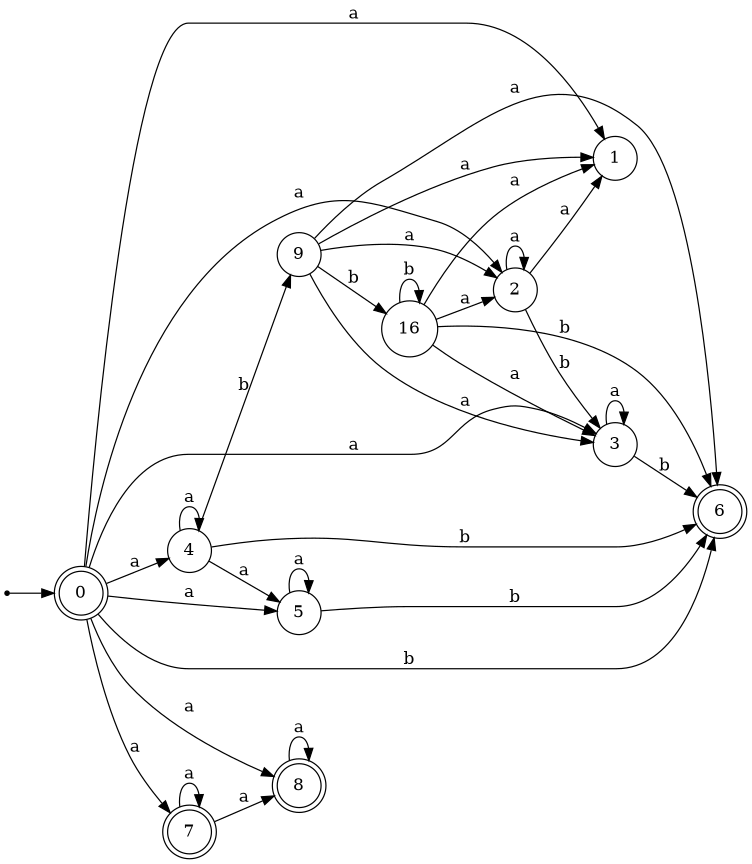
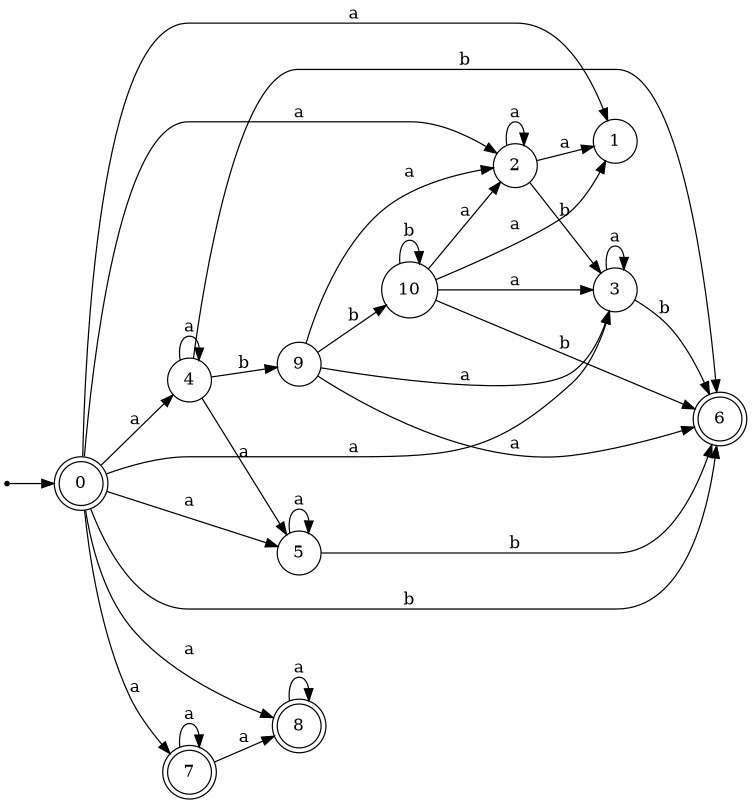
(445, 183) -> none
(410, 329) -> (410, 290)
